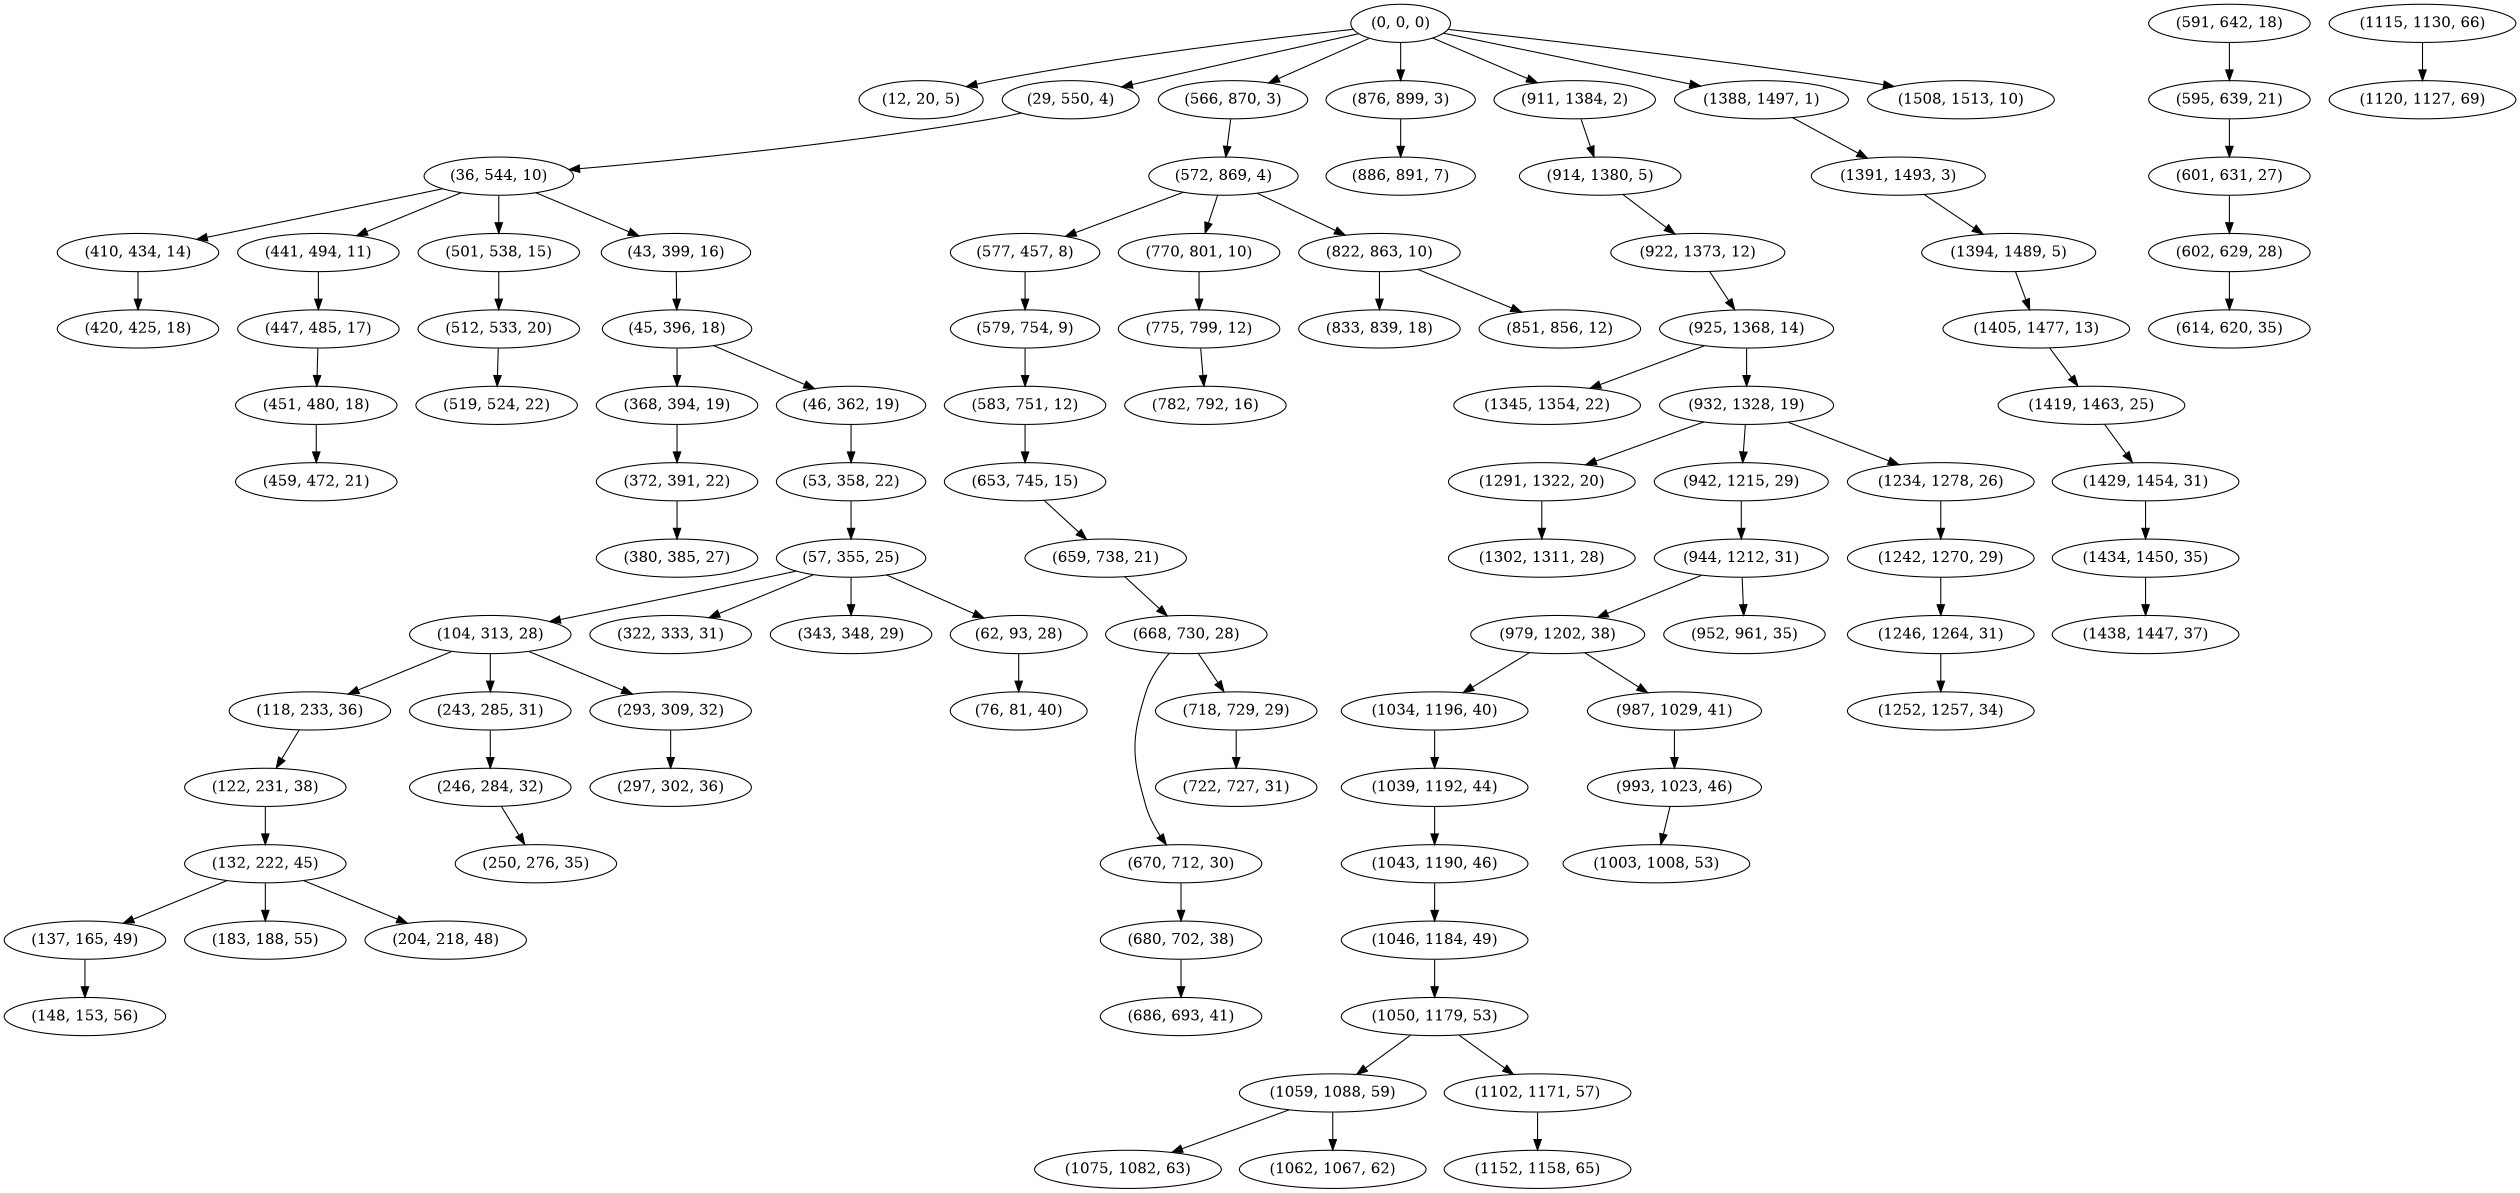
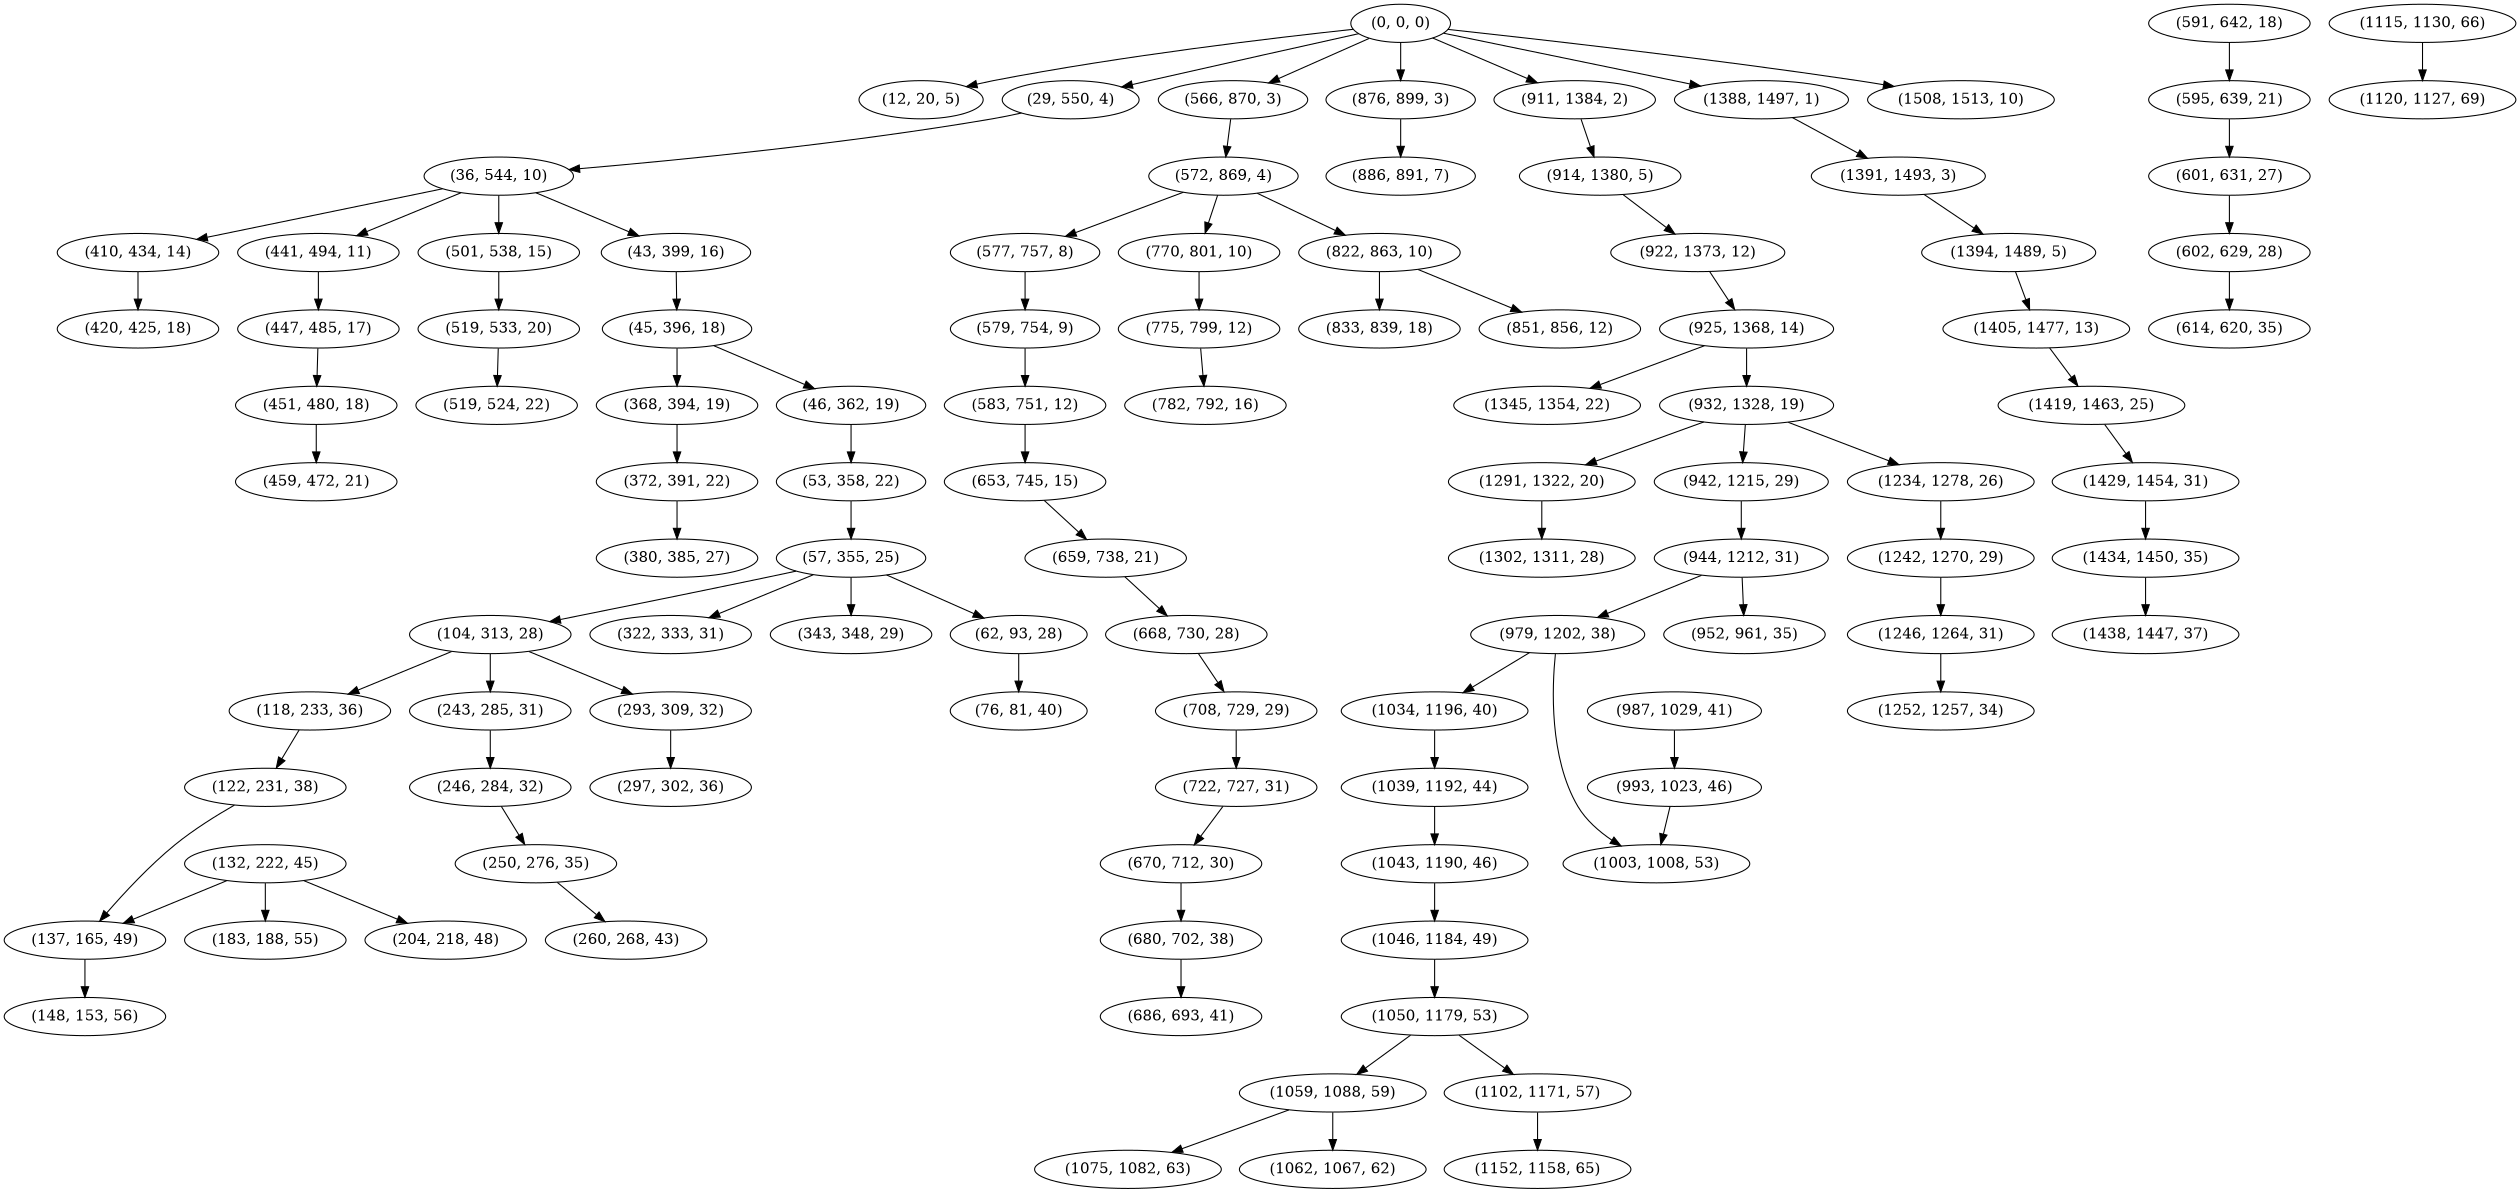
(1025, 253) -> (1025, 253)
(499, 329) -> (499, 329)
(1612, 670) -> (1559, 756)
(1236, 711) -> (1236, 711)
(1135, 743) -> (1212, 821)
(265, 820) -> (165, 853)
none -> (626, 940)
